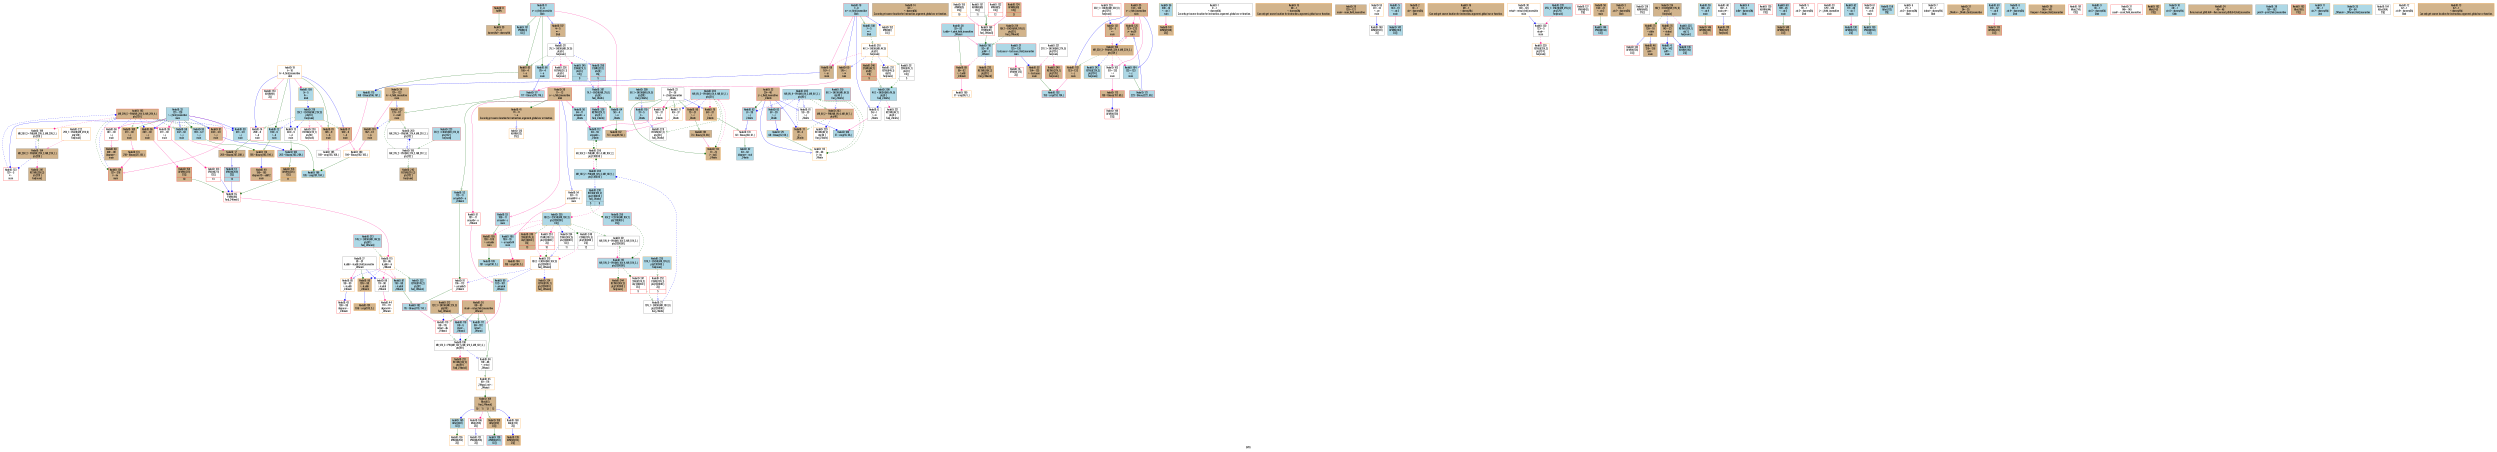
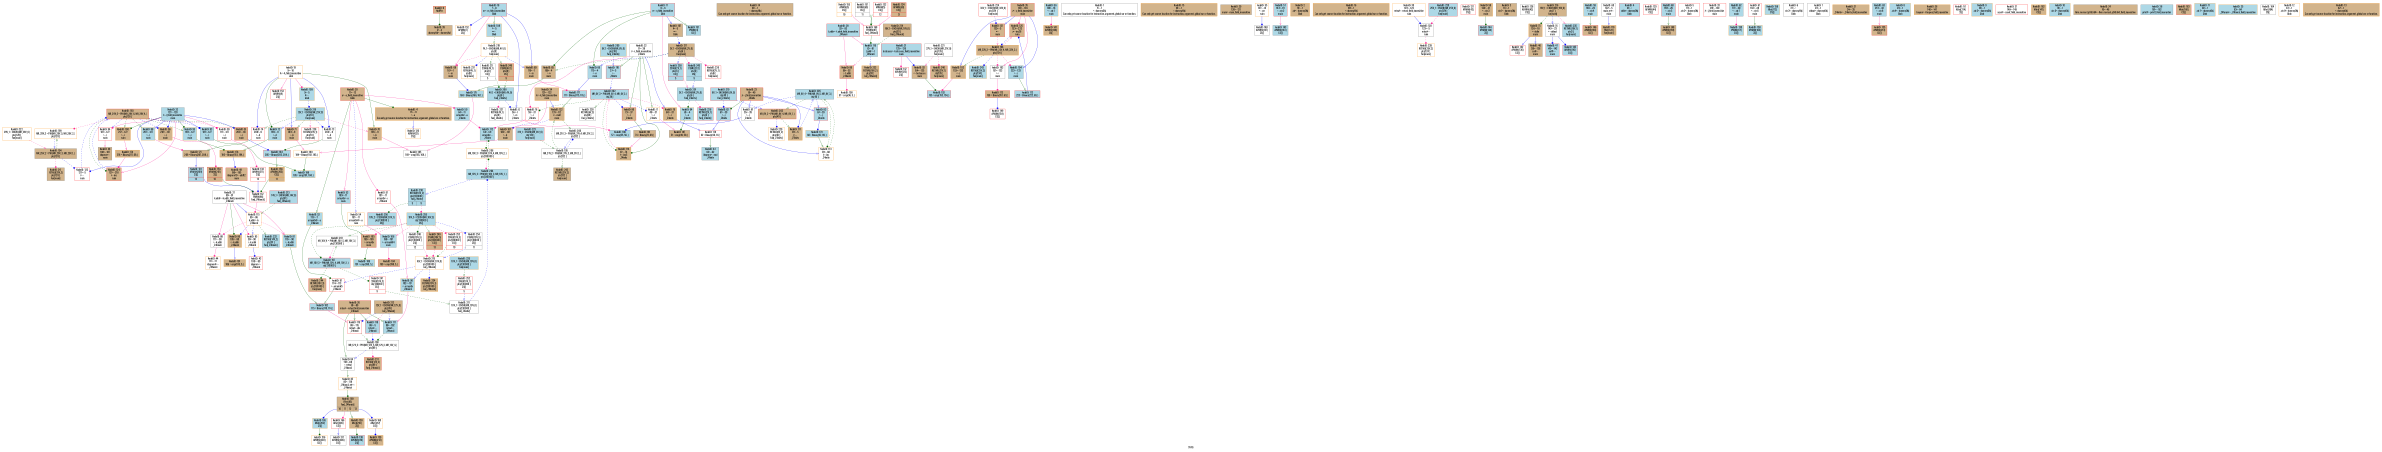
(1667, 30) -> (1552, 30)
(561, 50) -> (681, 50)
(960, 50) -> (845, 50)
(1140, 64) -> (1025, 64)
(773, 105) -> (724, 103)
(649, 123) -> (611, 83)
(727, 124) -> (687, 125)
(567, 145) -> (355, 156)
none -> (241, 207)
(370, 273) -> (224, 218)
